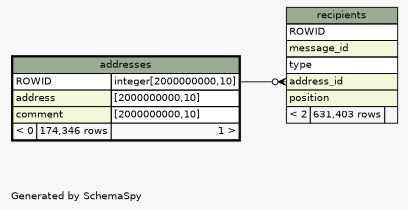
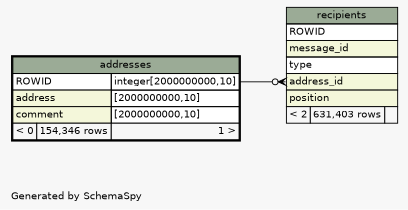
(74, 131) -> (74, 131)
